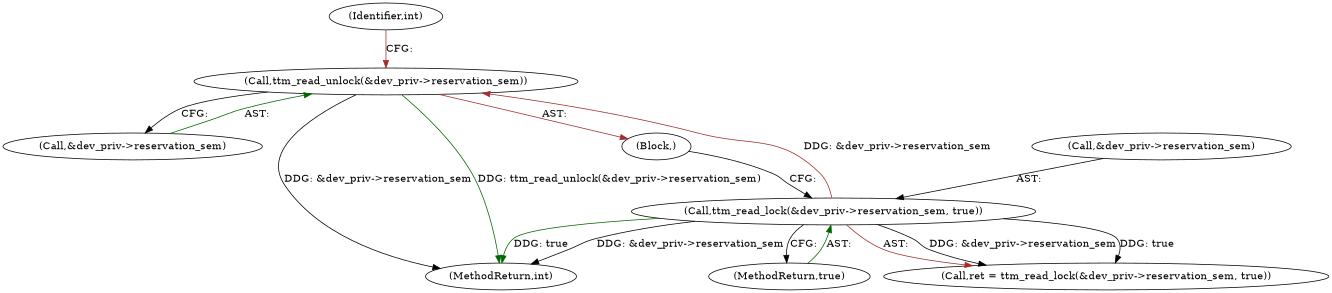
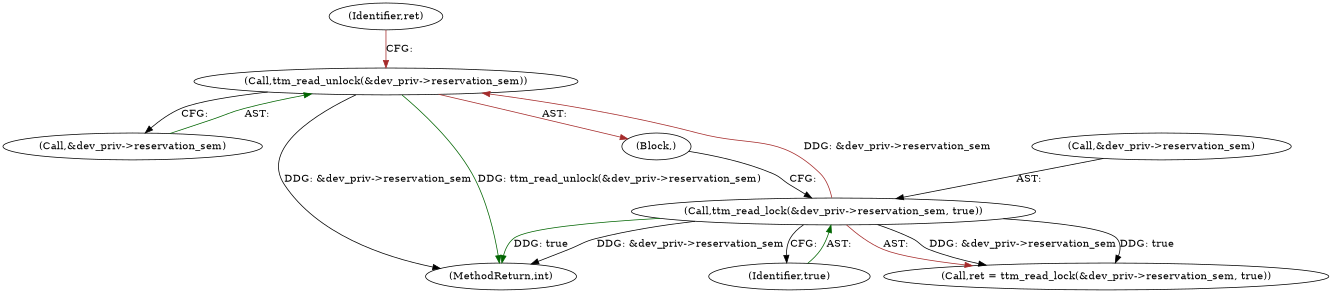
(386, 16) -> (386, 16)
(789, 276) -> (789, 276)
